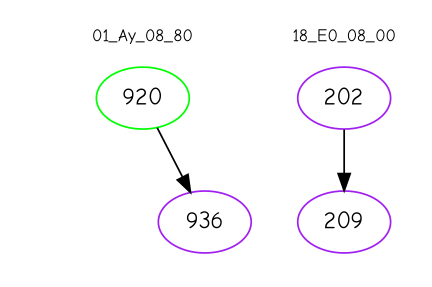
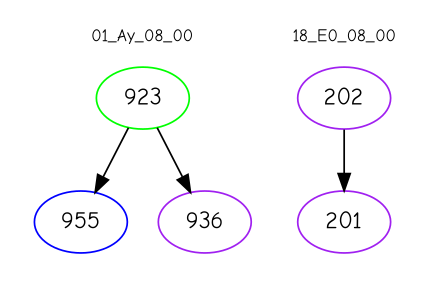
(143, 37) -> (143, 37)
(143, 98) -> (143, 98)
none -> (81, 222)
(344, 222) -> (344, 222)
